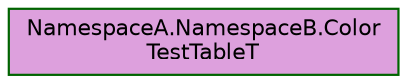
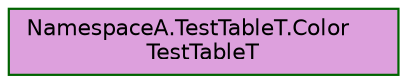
(204, 42) -> (204, 42)
